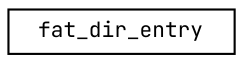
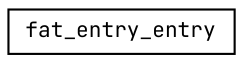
(122, 32) -> (122, 32)
